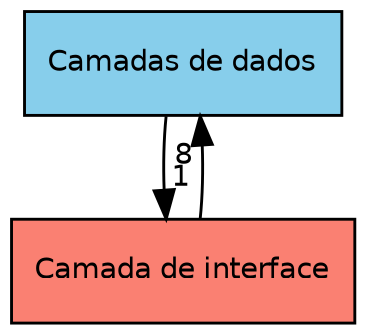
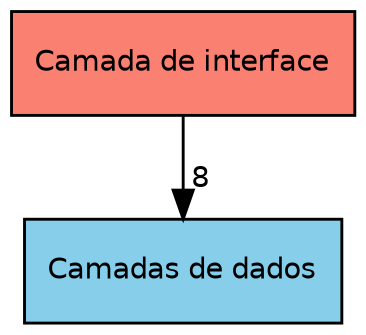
(164, 153) -> none
